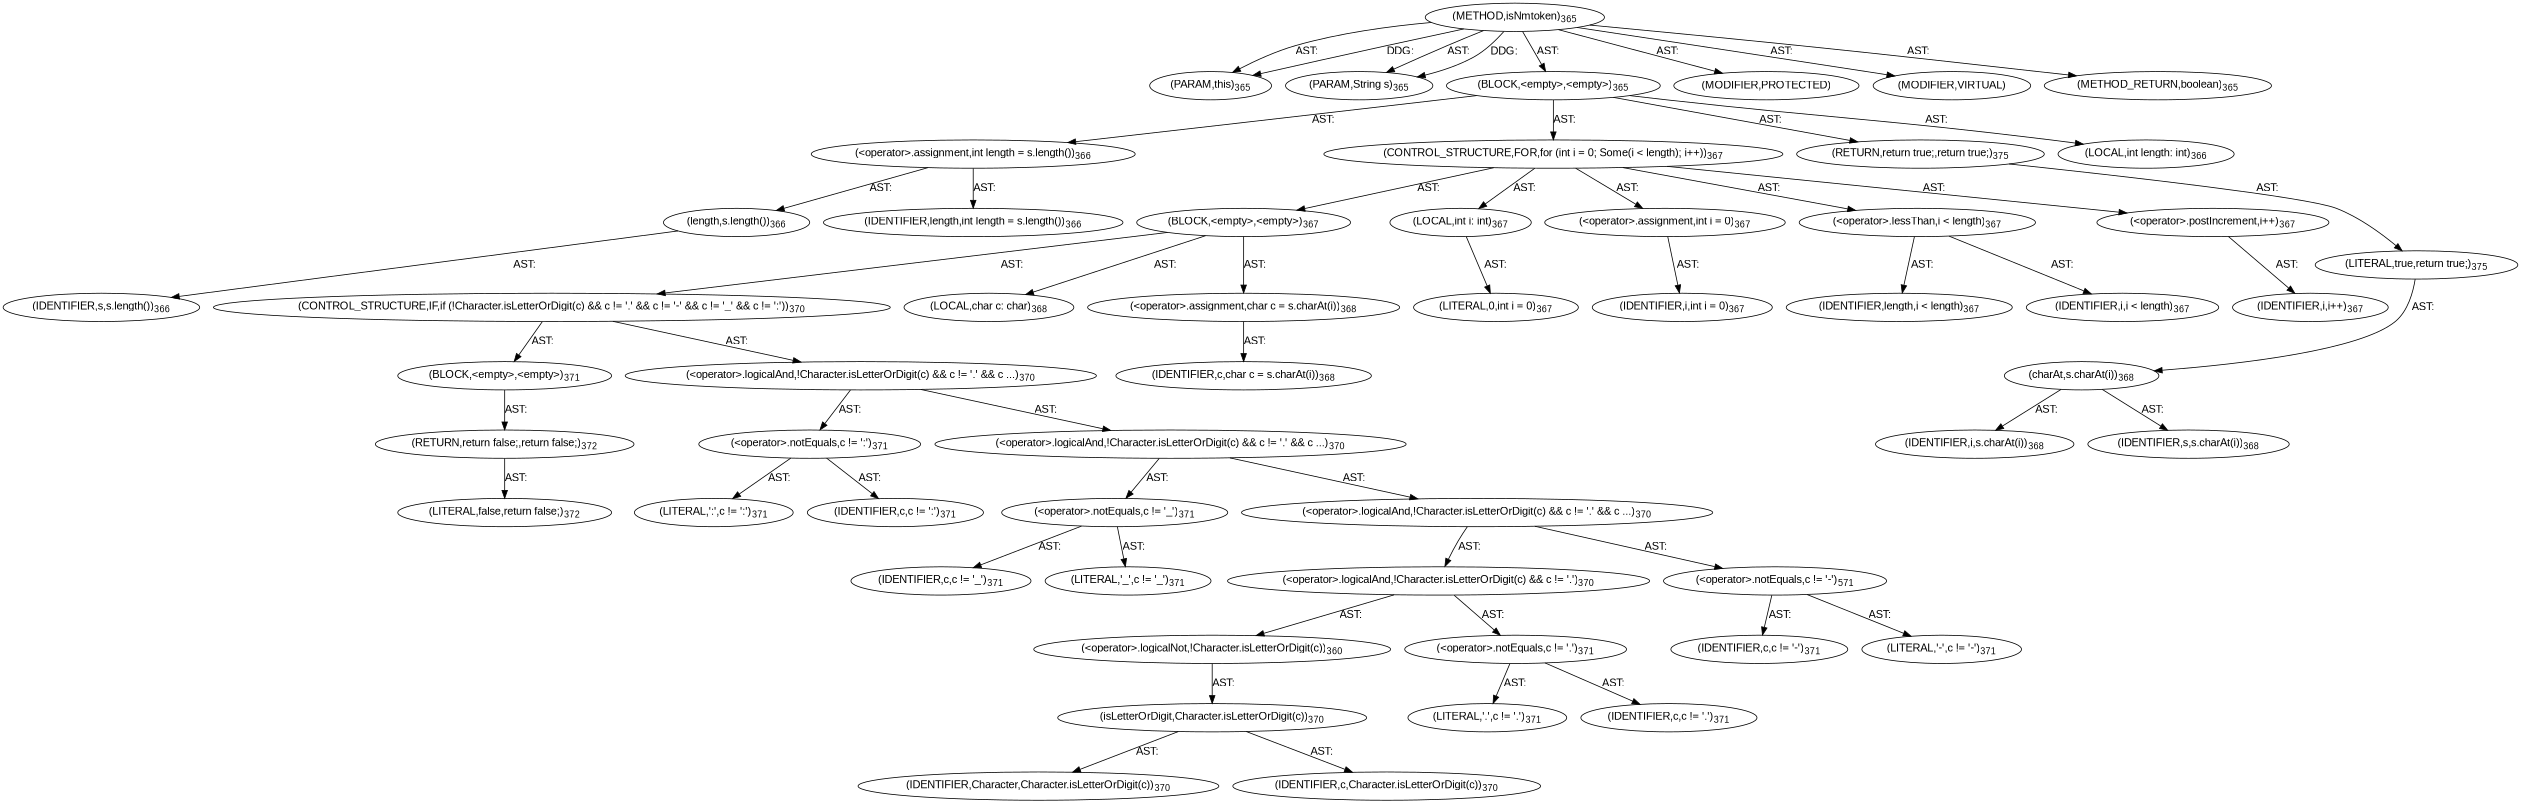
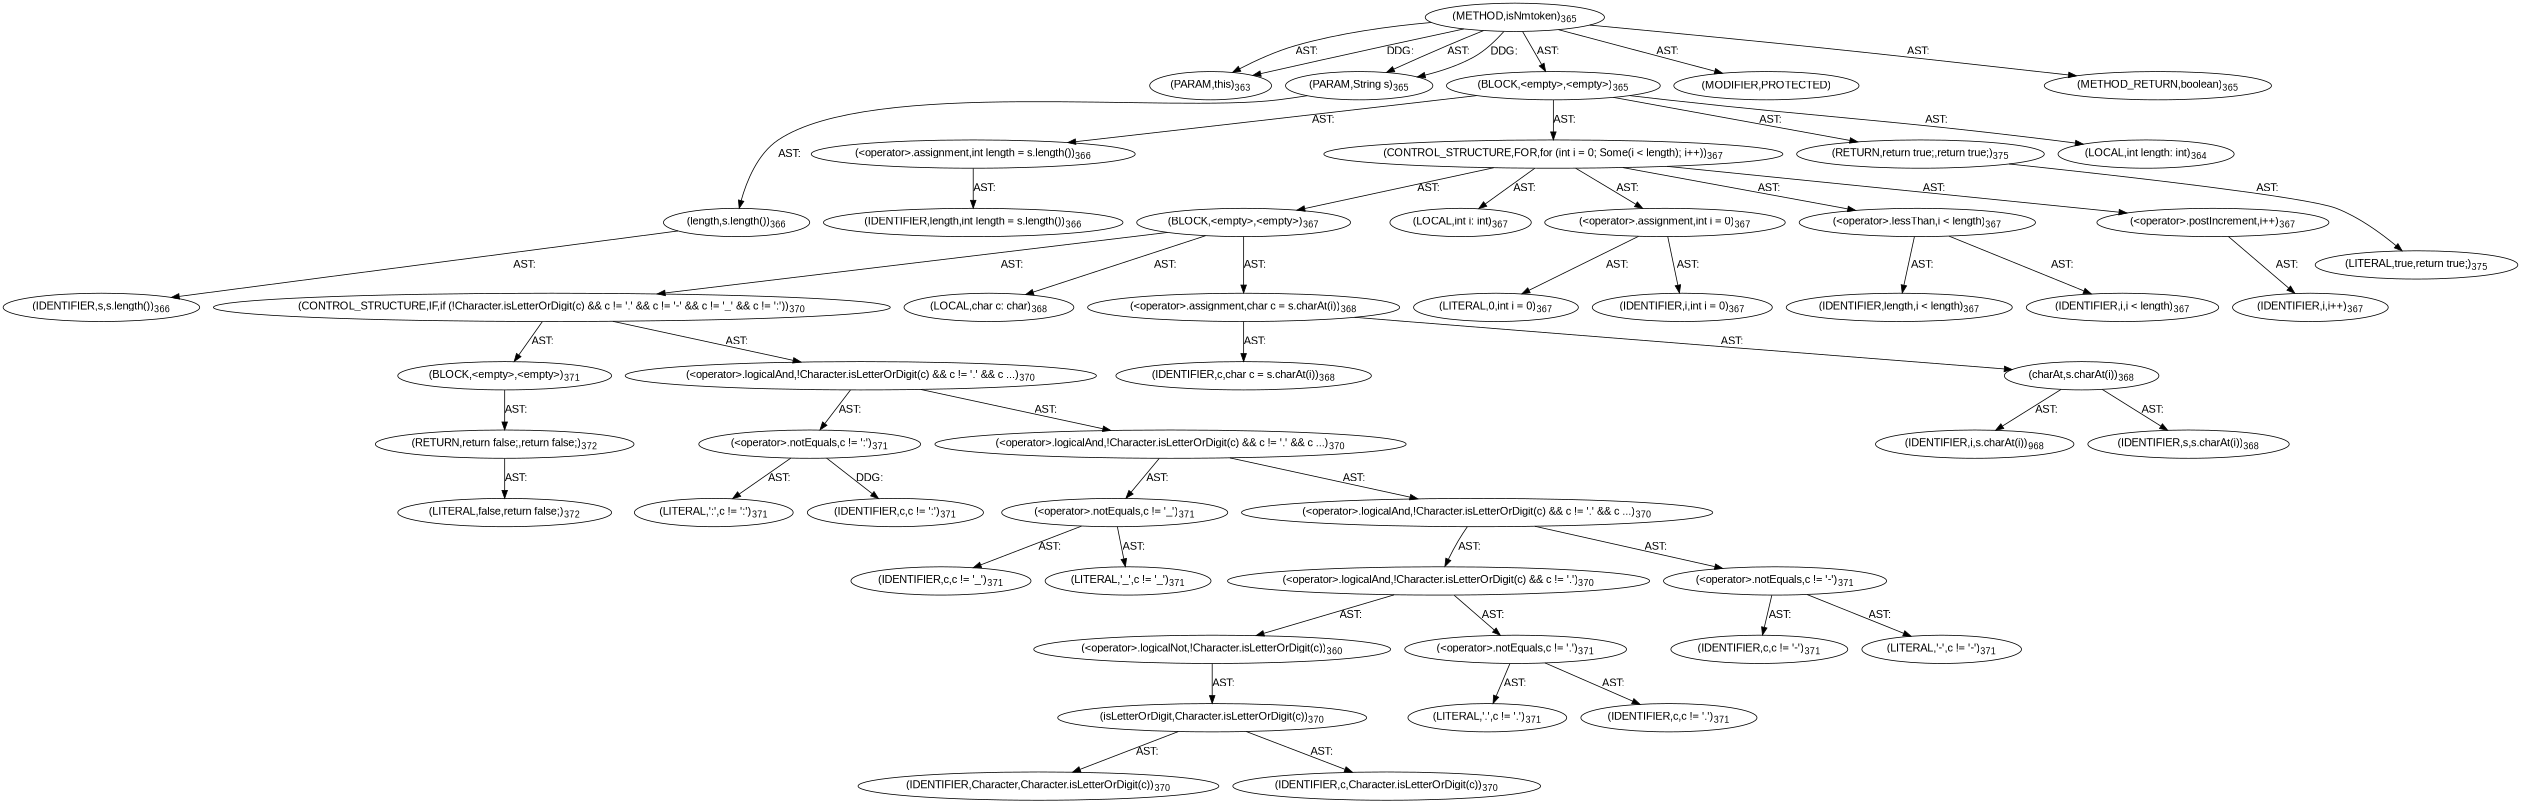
(1243, 85) -> (1243, 85)
(1952, 86) -> none
(2199, 153) -> (2199, 153)
(856, 188) -> (1004, 102)
(1477, 261) -> (1584, 263)
(2305, 352) -> (1679, 343)
(2036, 443) -> (2036, 443)
(871, 478) -> (871, 478)
(1846, 580) -> (1846, 580)
